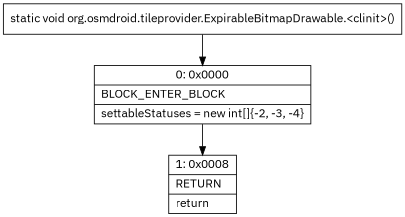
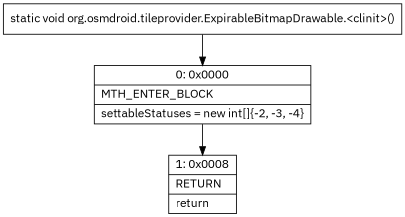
(164, 94) -> (157, 94)
